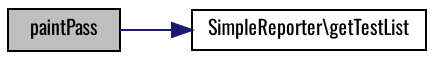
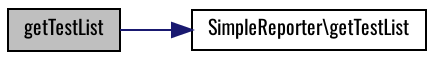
(64, 30) -> (64, 30)
